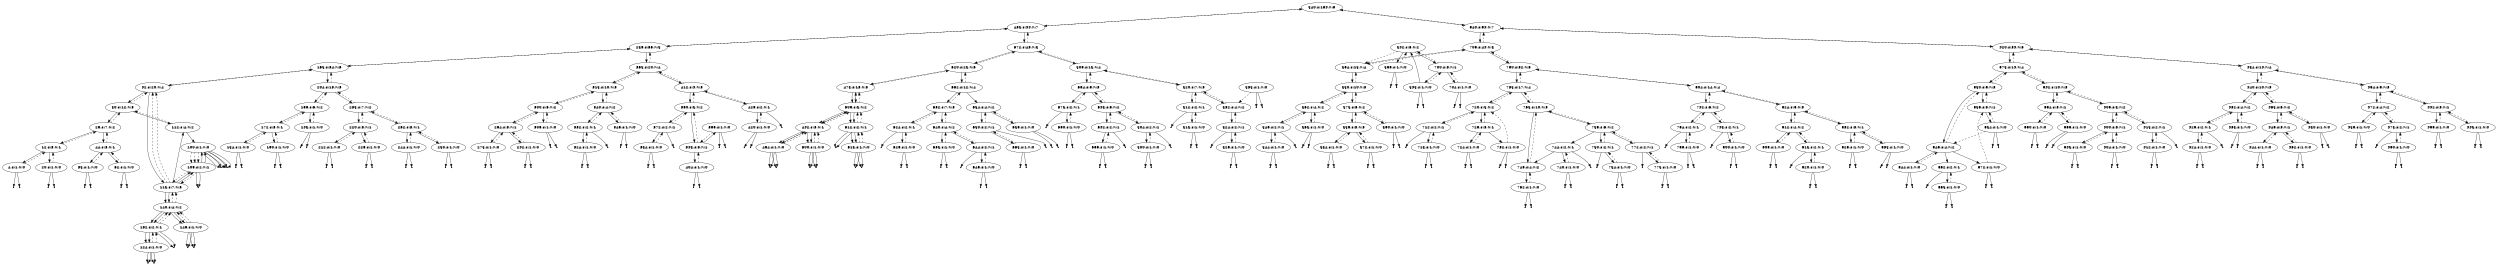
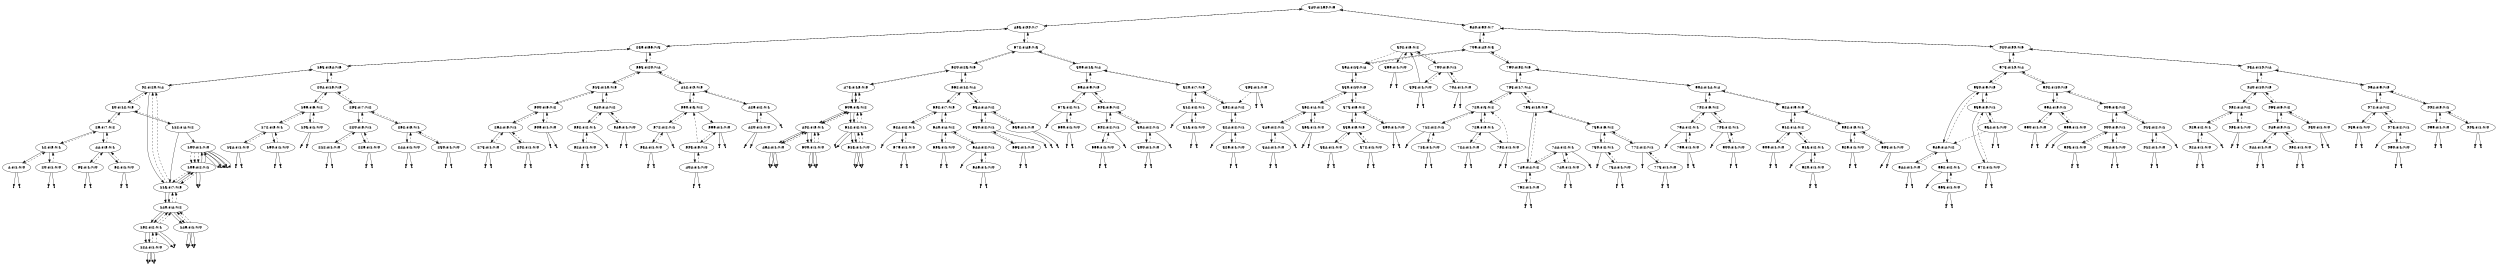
none -> (976, 98)
(692, 126) -> (704, 117)
(1584, 137) -> (1546, 158)
(904, 148) -> (904, 148)
(1546, 157) -> (1546, 157)
(1965, 157) -> (1974, 137)
(178, 159) -> (173, 156)
